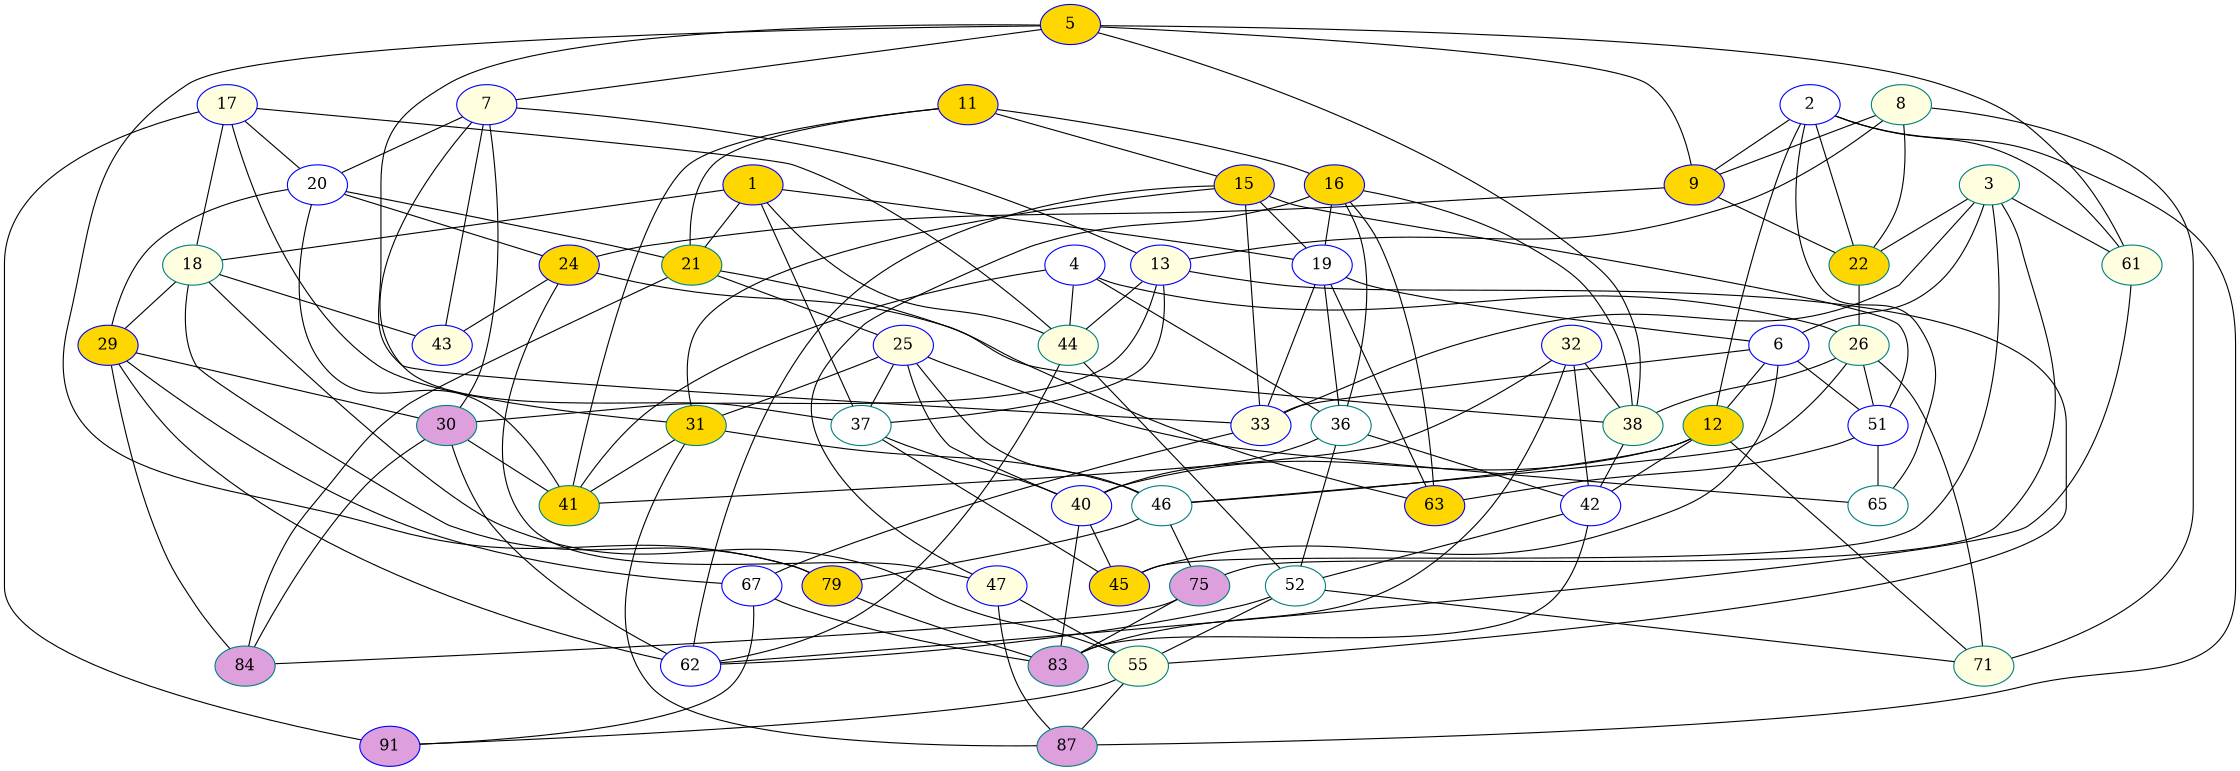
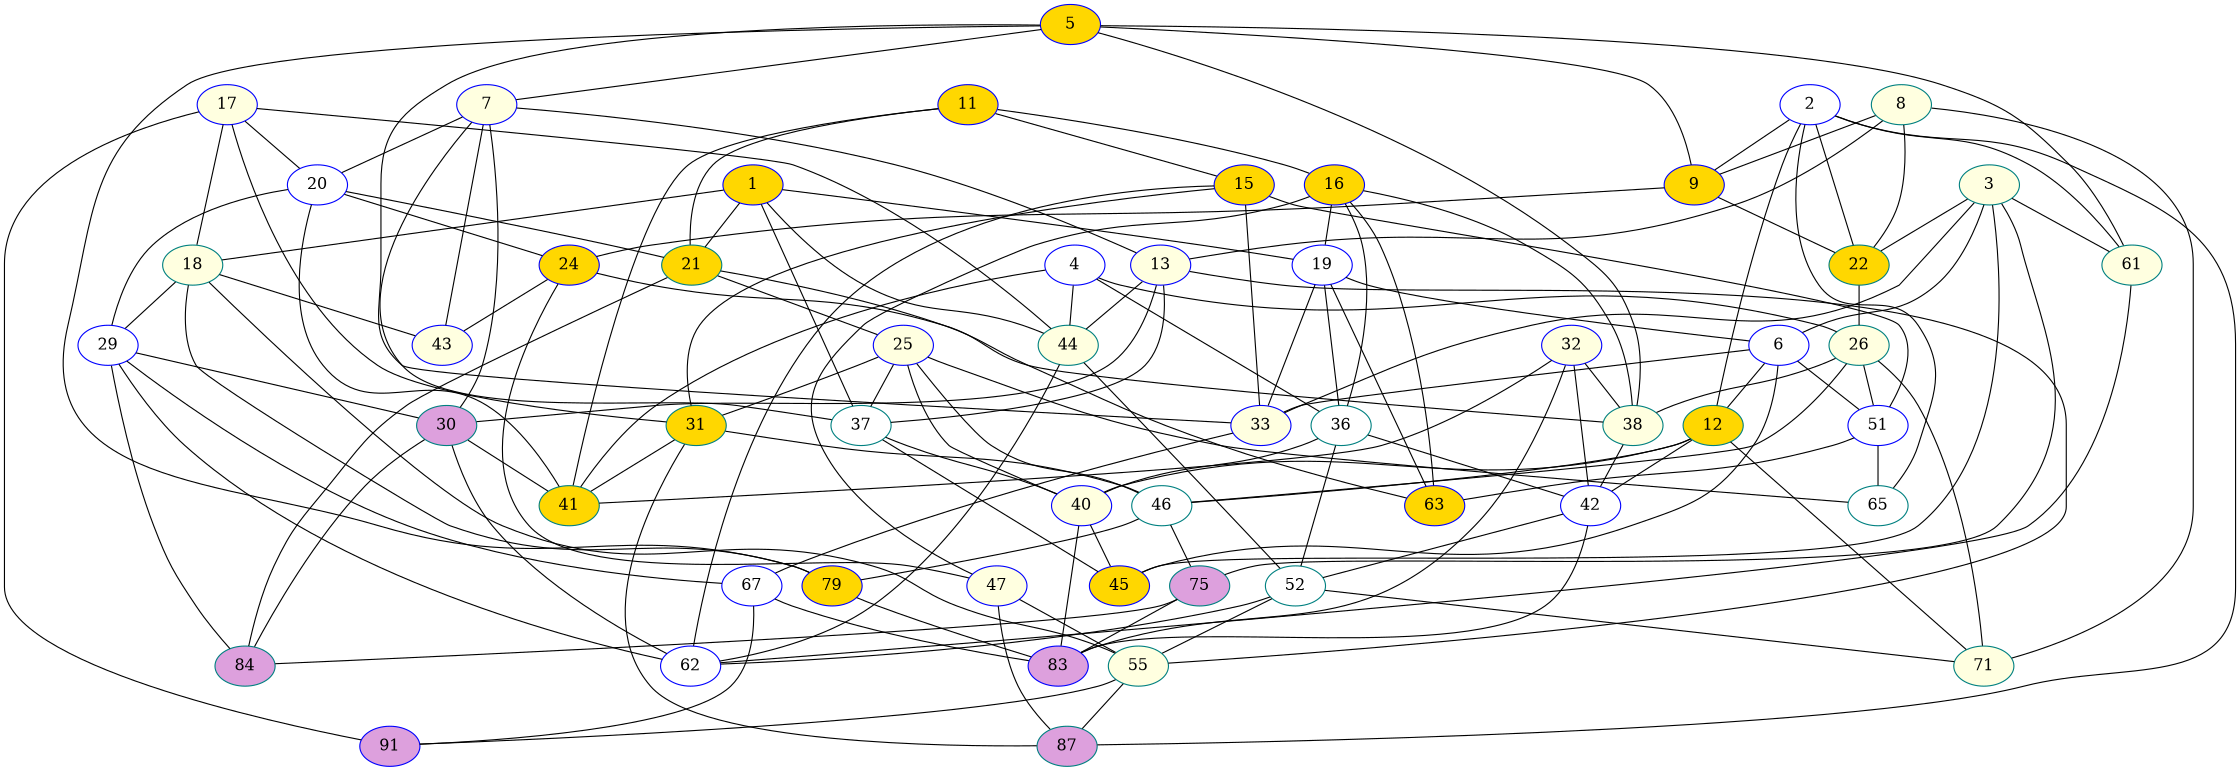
(1283, 225) -> none
(108, 345) -> (108, 345)
(1058, 666) -> (1058, 666)
